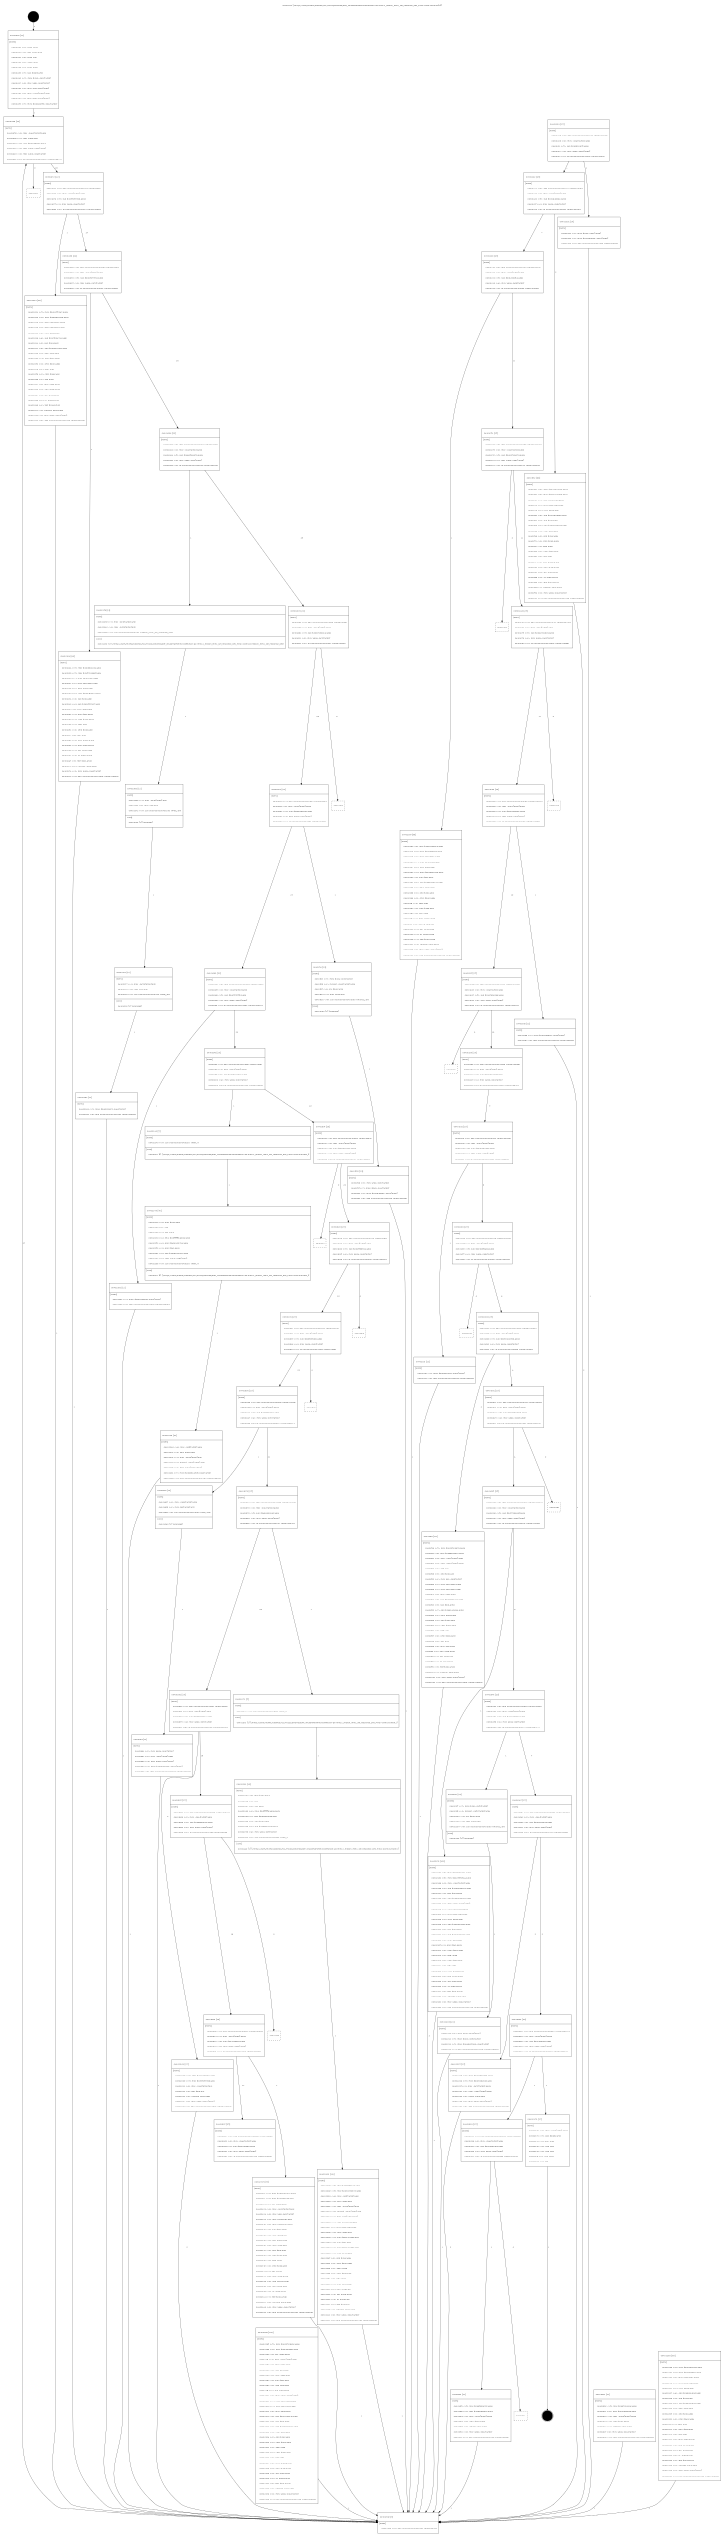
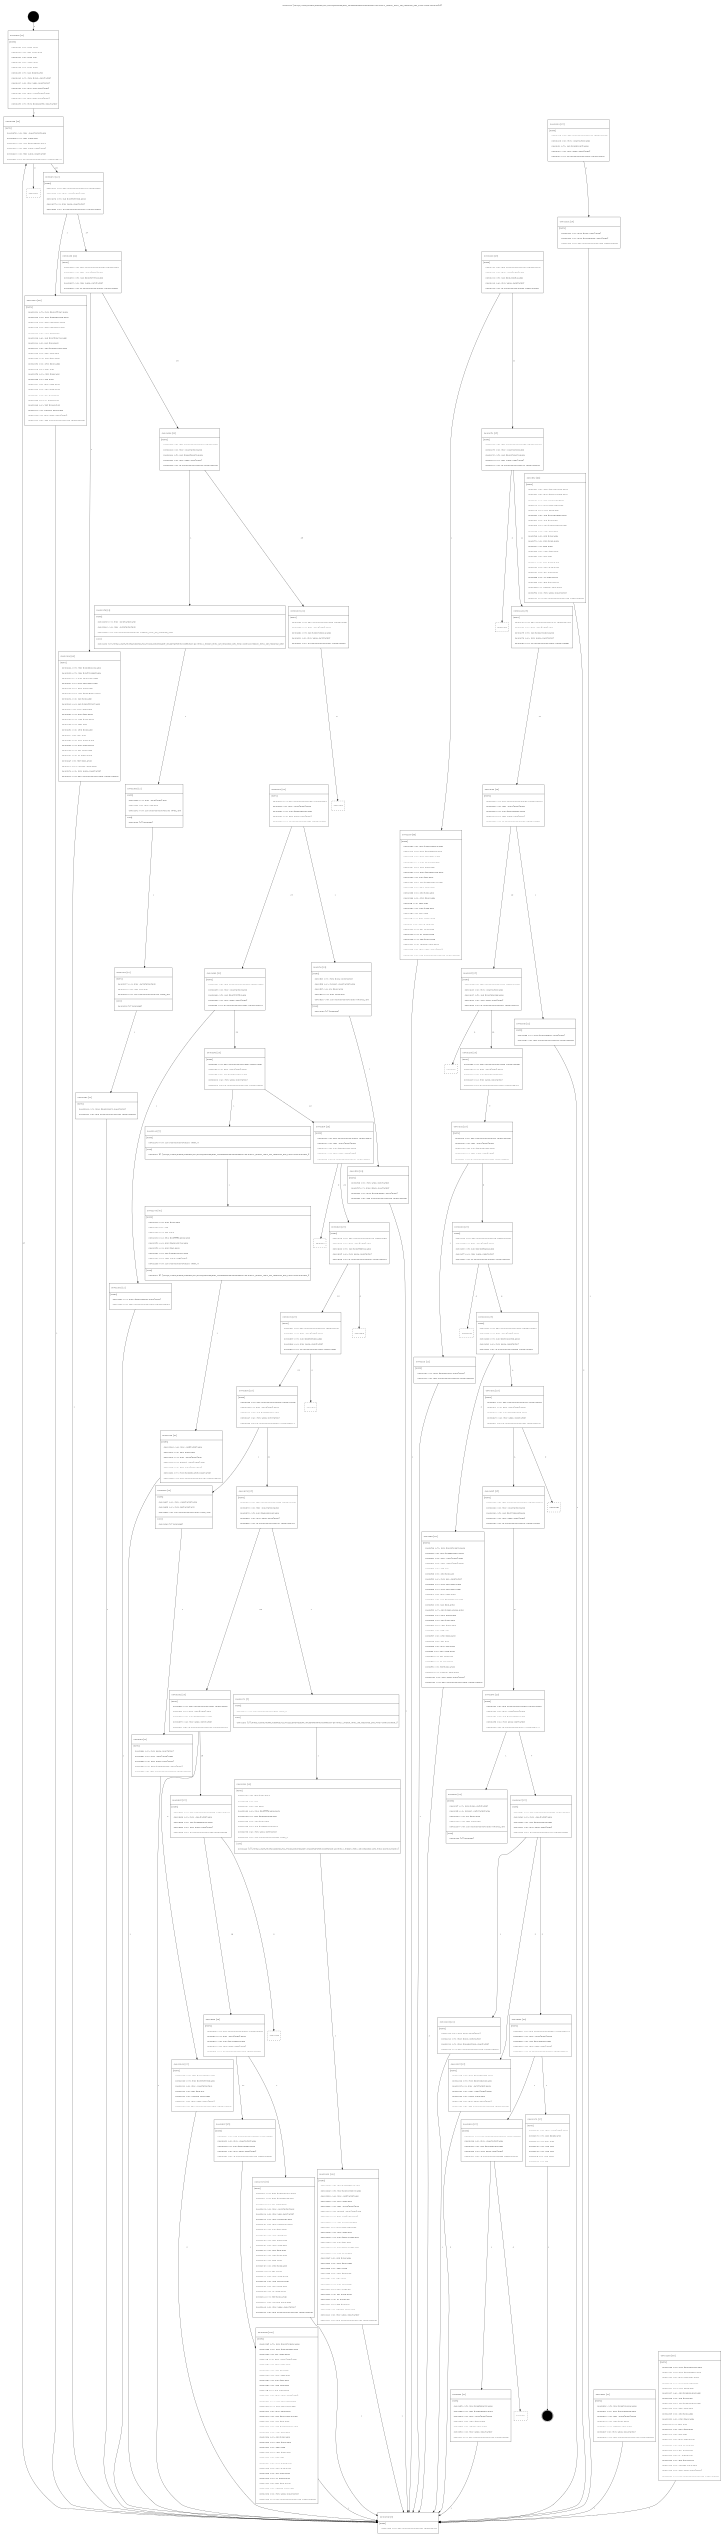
(554, 193) -> none
(309, 716) -> none
(554, 806) -> none
(493, 1930) -> (497, 1920)
(459, 1934) -> none
none -> (241, 2255)
